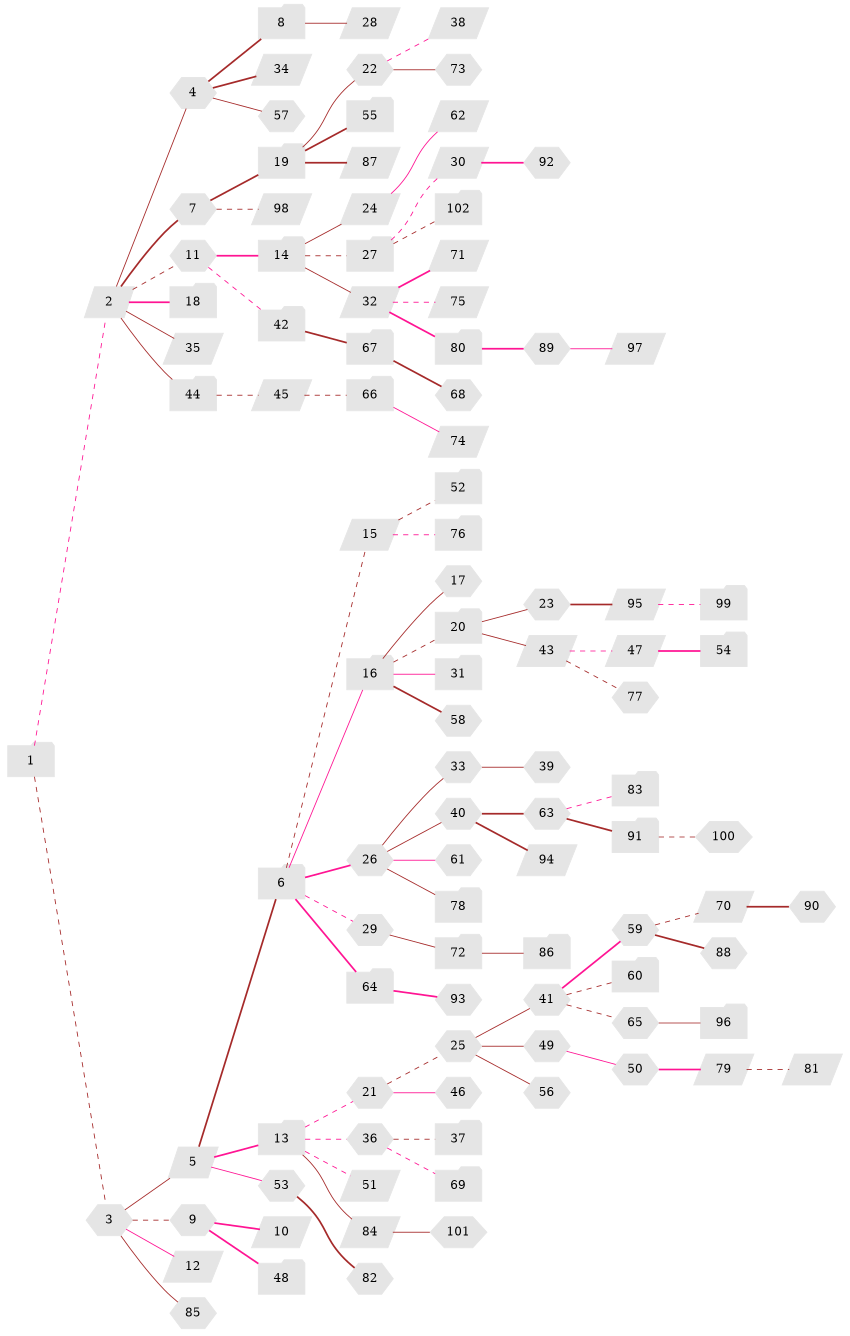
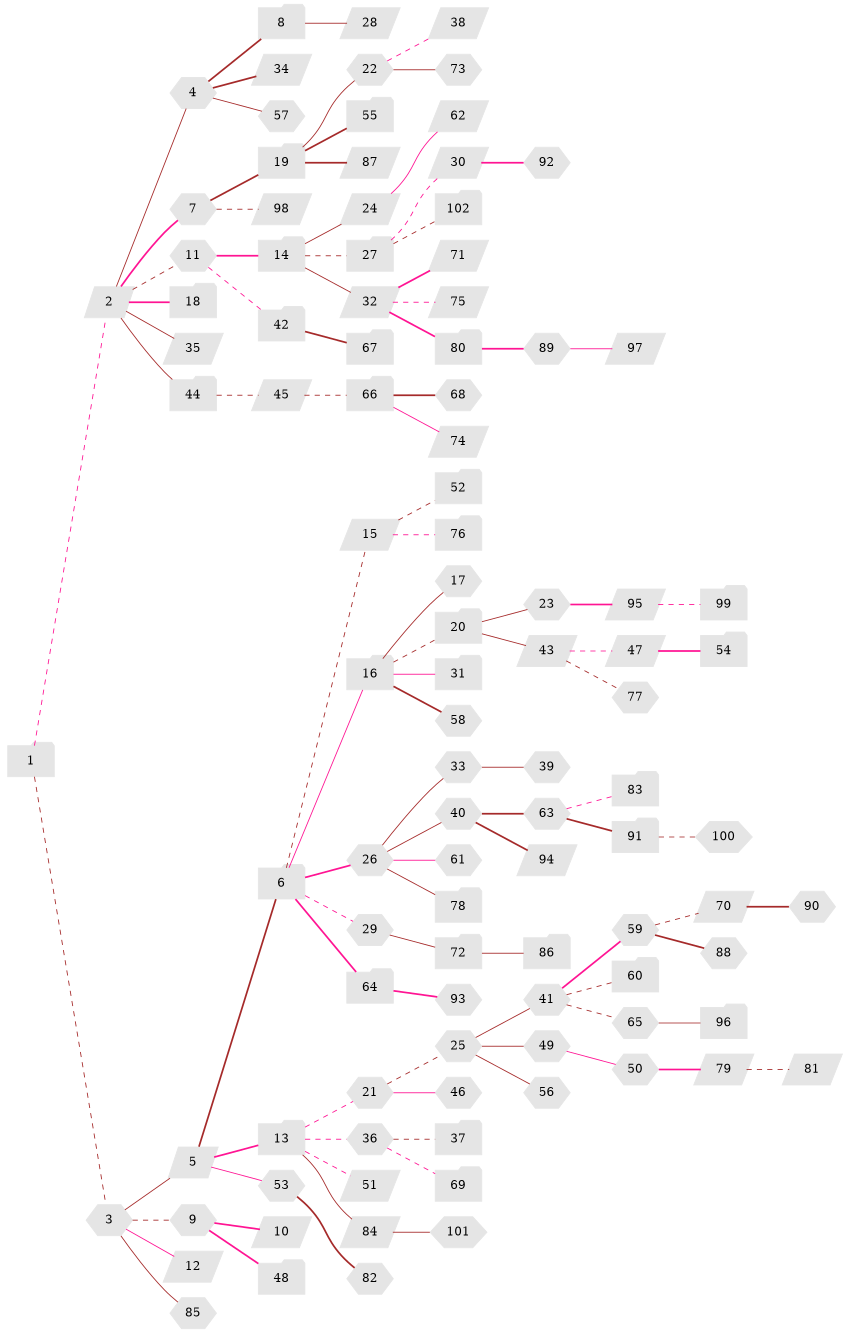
(147, 252) -> (147, 252)
(417, 374) -> (414, 395)
(591, 604) -> (591, 604)
